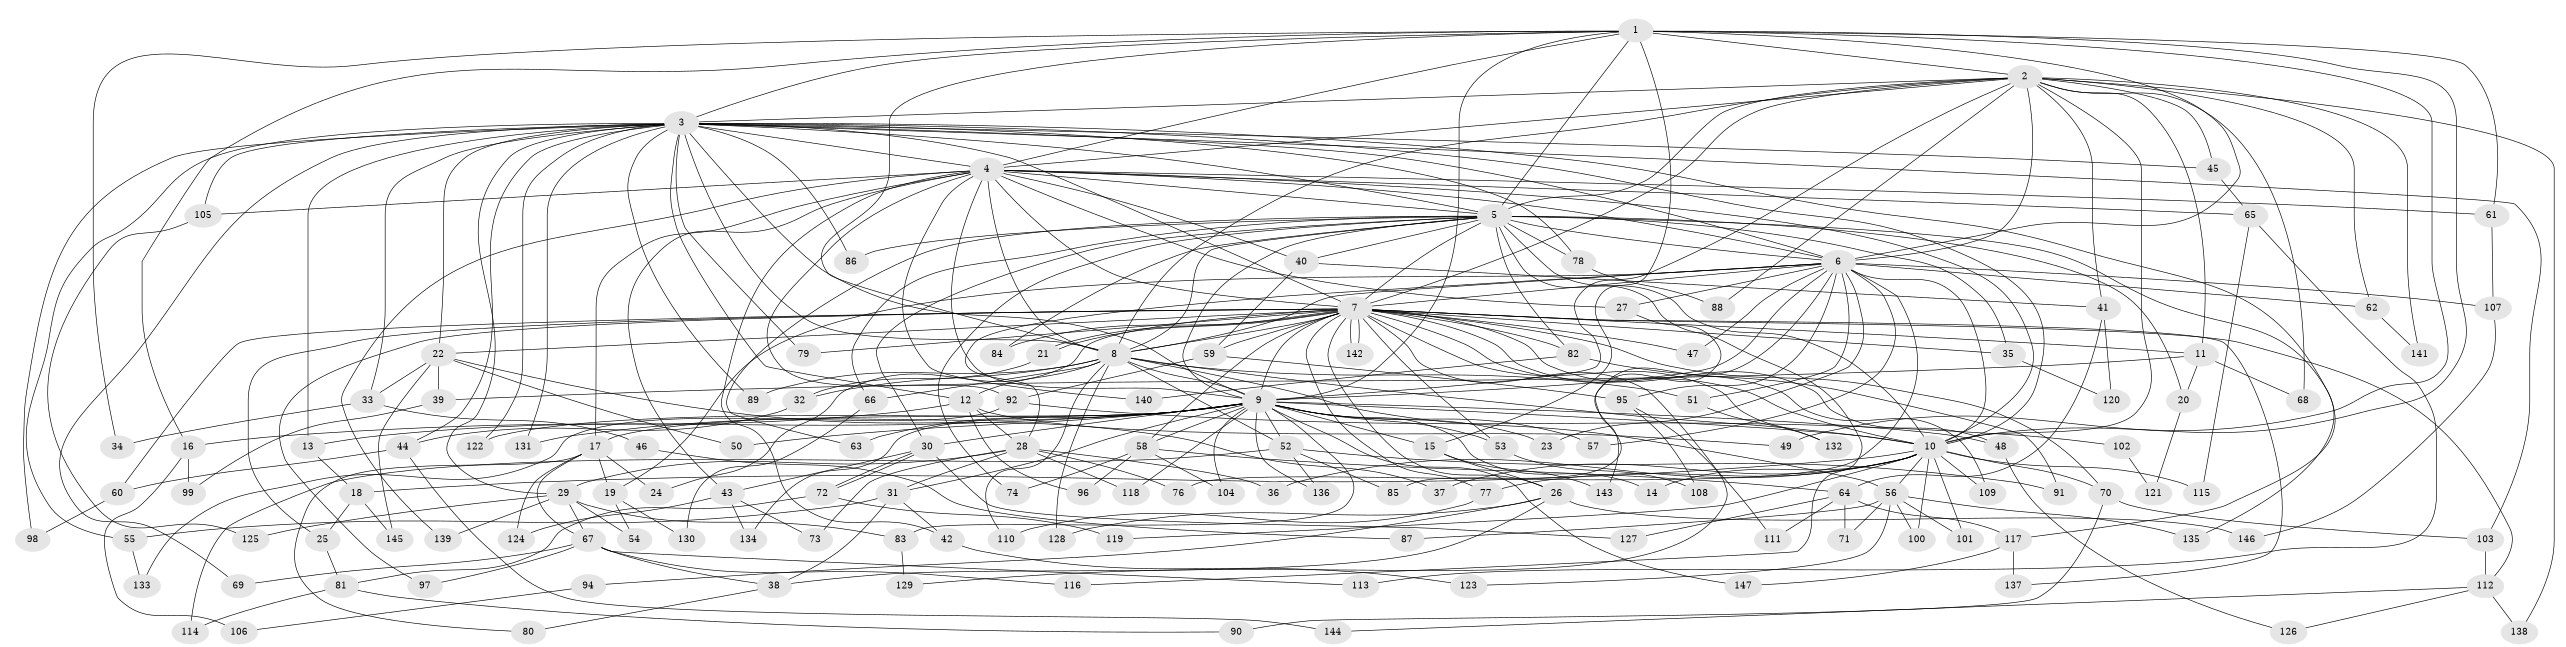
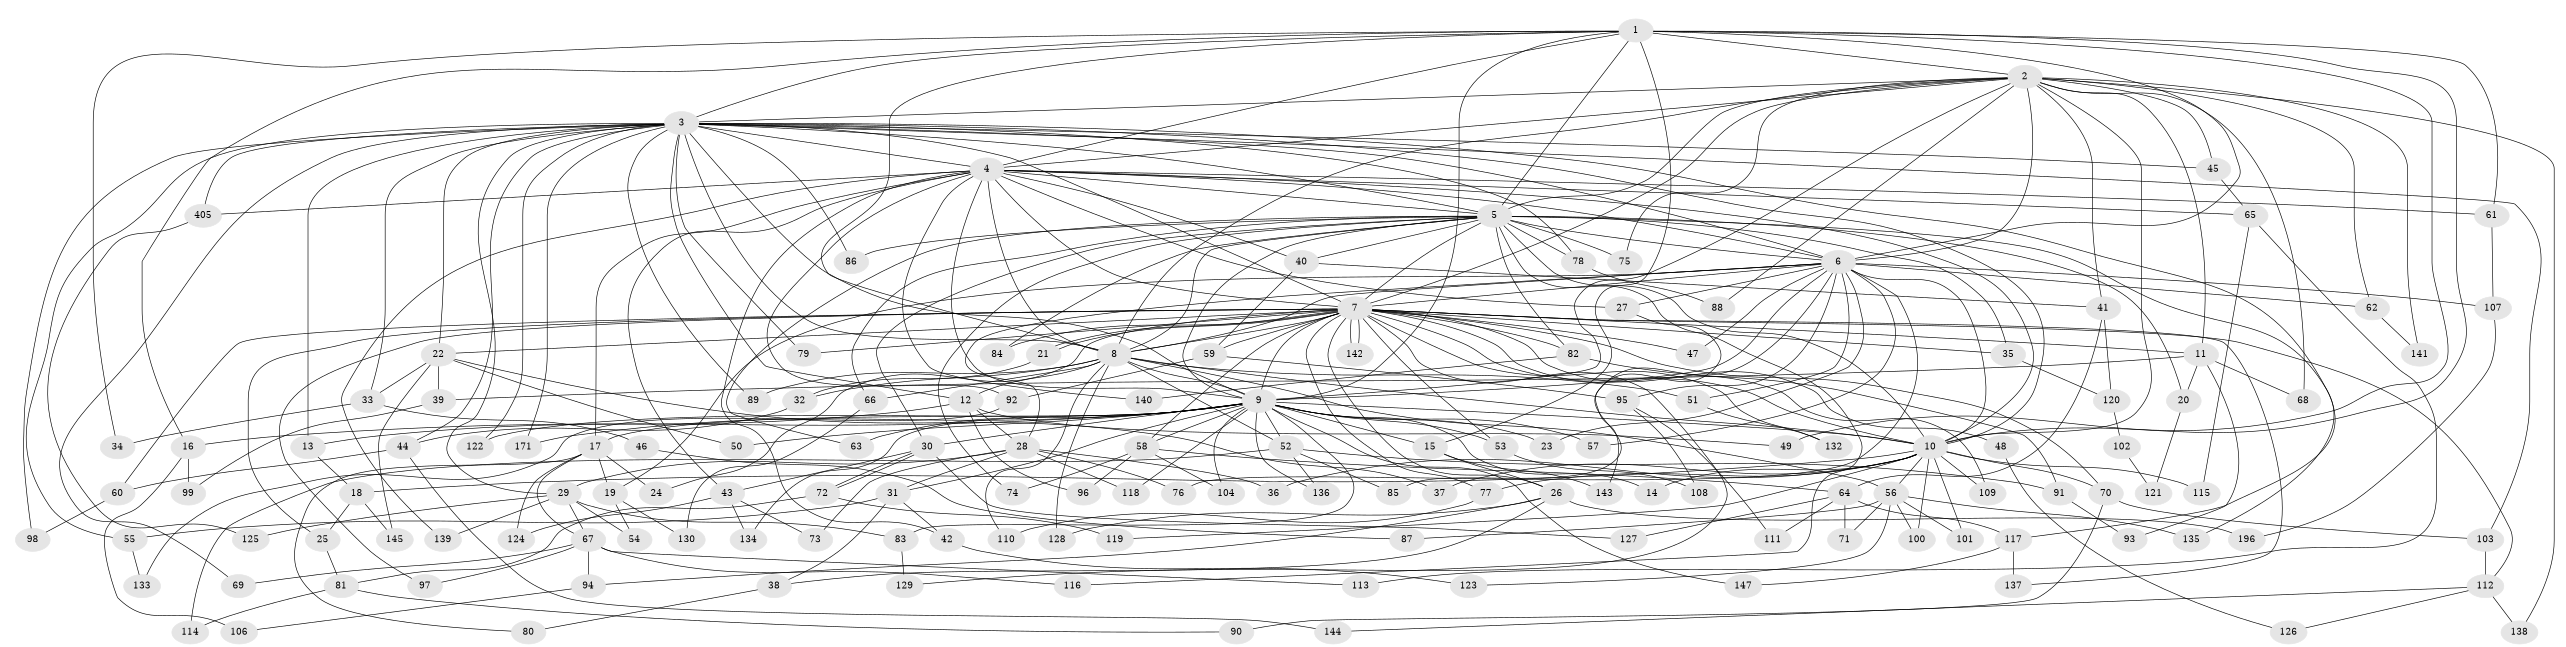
(203, 216) -> (203, 216)
none -> (1625, 262)
(1720, 418) -> none
(1567, 423) -> (2116, 419)
(523, 447) -> (523, 447)
none -> (2130, 540)
(2247, 540) -> (2247, 540)
(682, 570) -> (588, 563)
